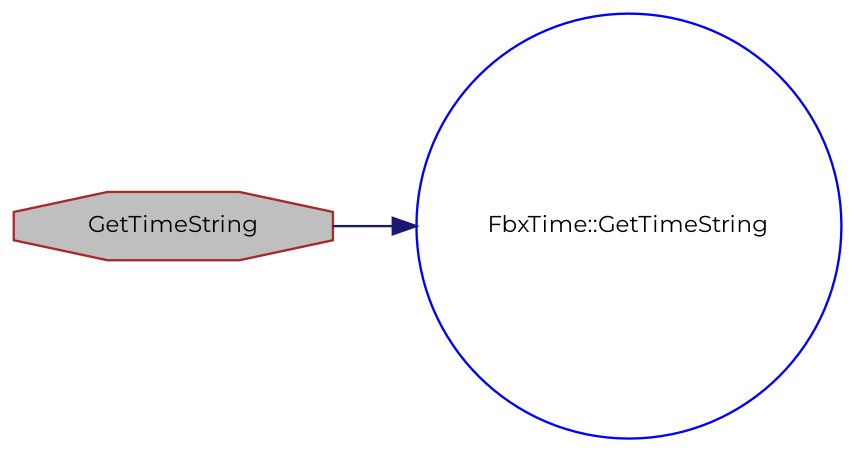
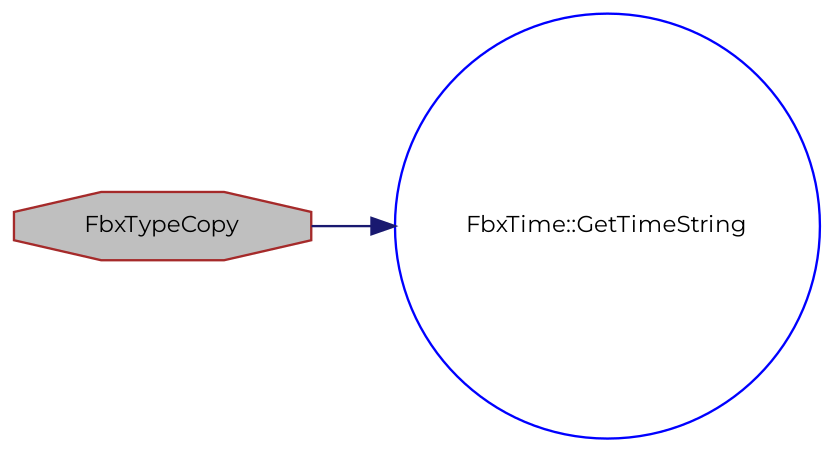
(173, 226) -> (163, 226)
